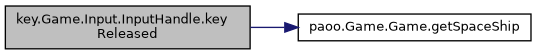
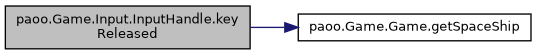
(128, 27) -> (128, 27)
